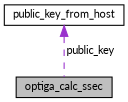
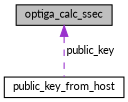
(64, 57) -> (64, 57)
